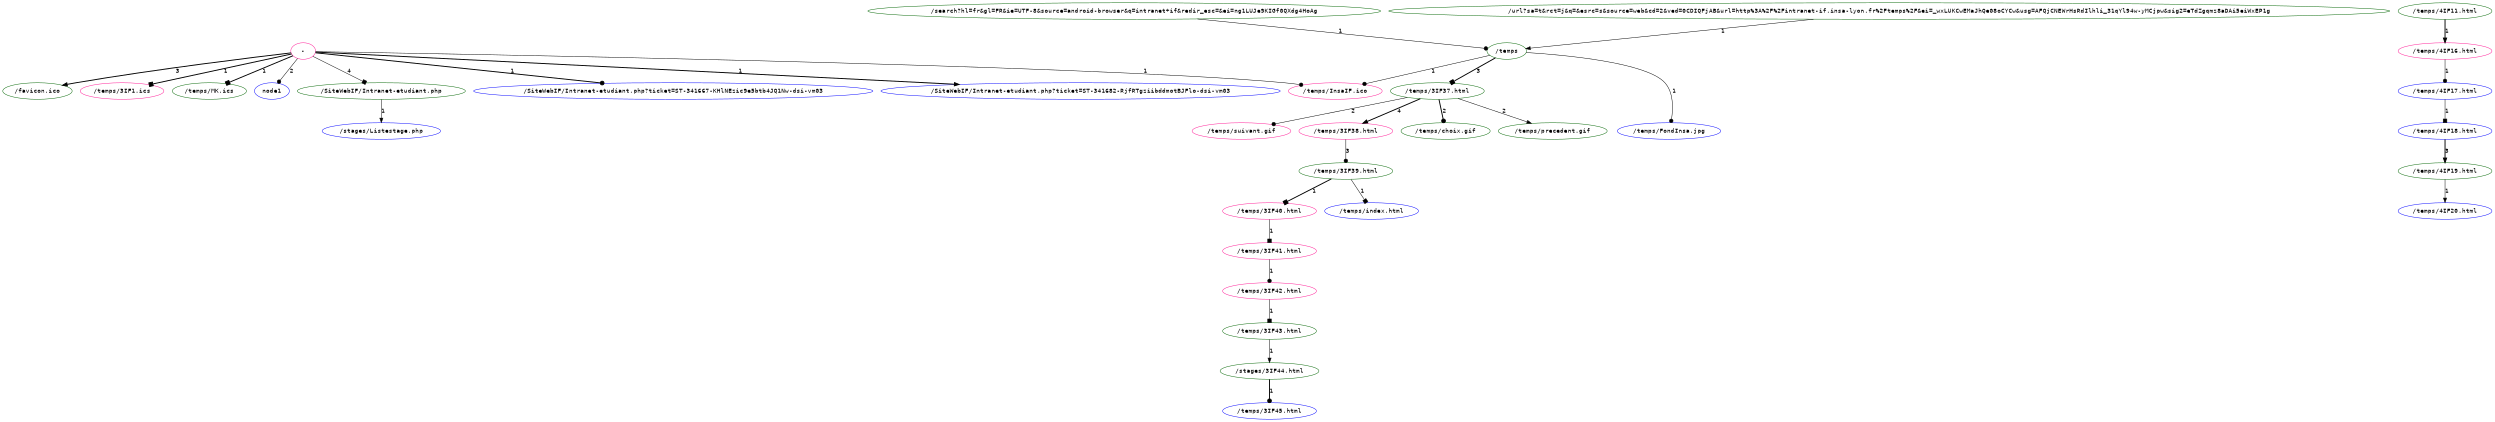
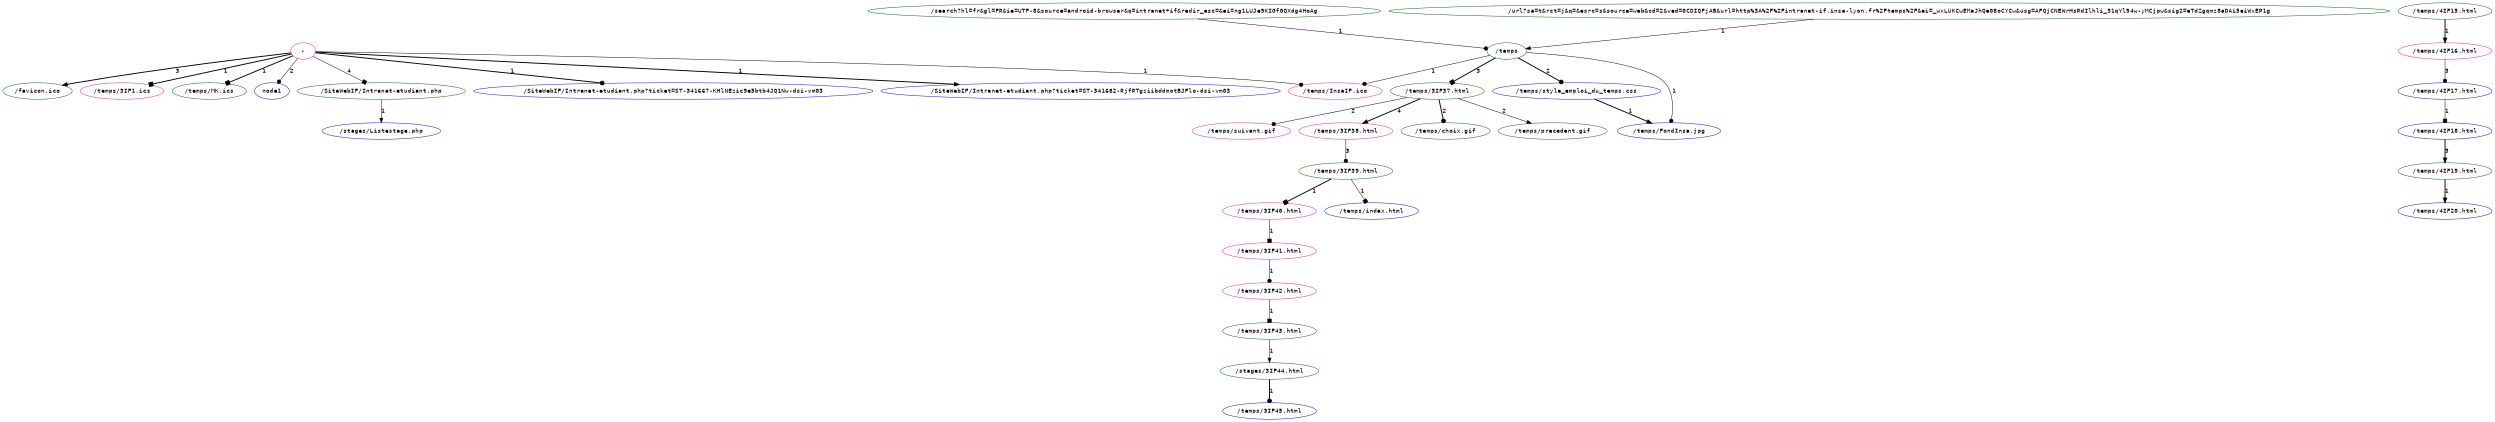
(2445, 11) -> (2445, 11)
(2447, 71) -> (2447, 71)
none -> (1577, 91)
(2445, 189) -> (2445, 189)
